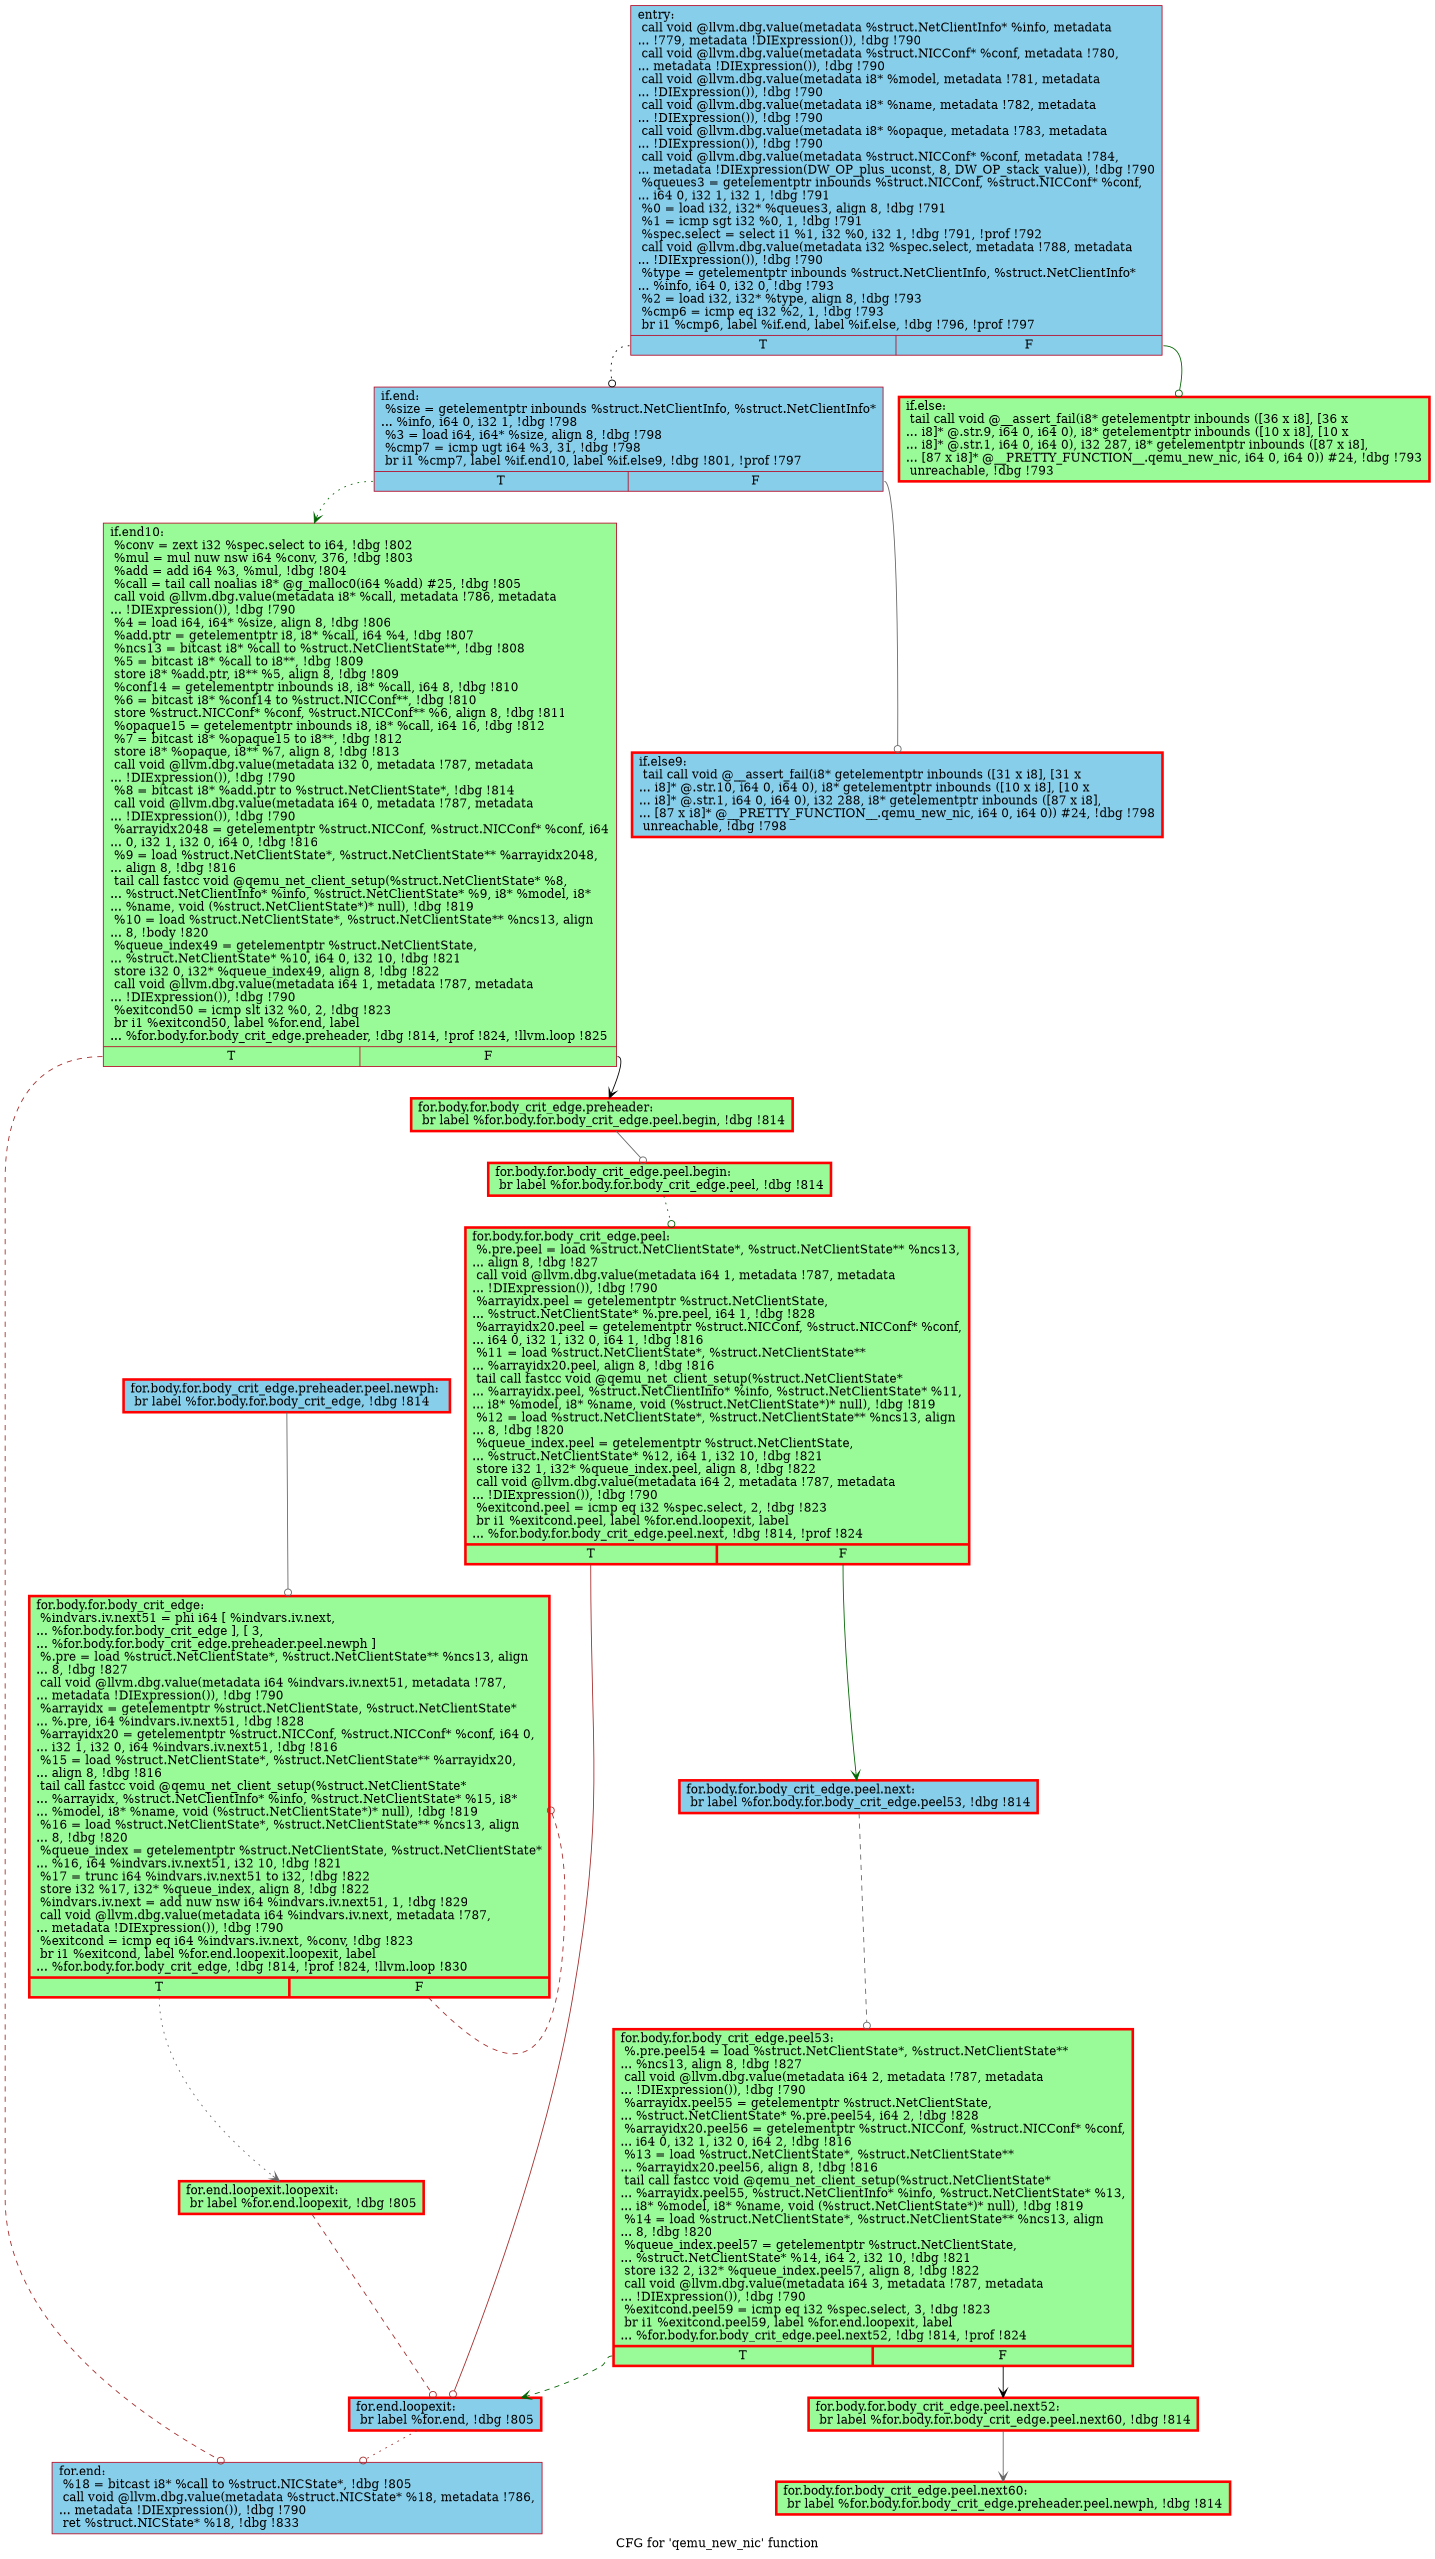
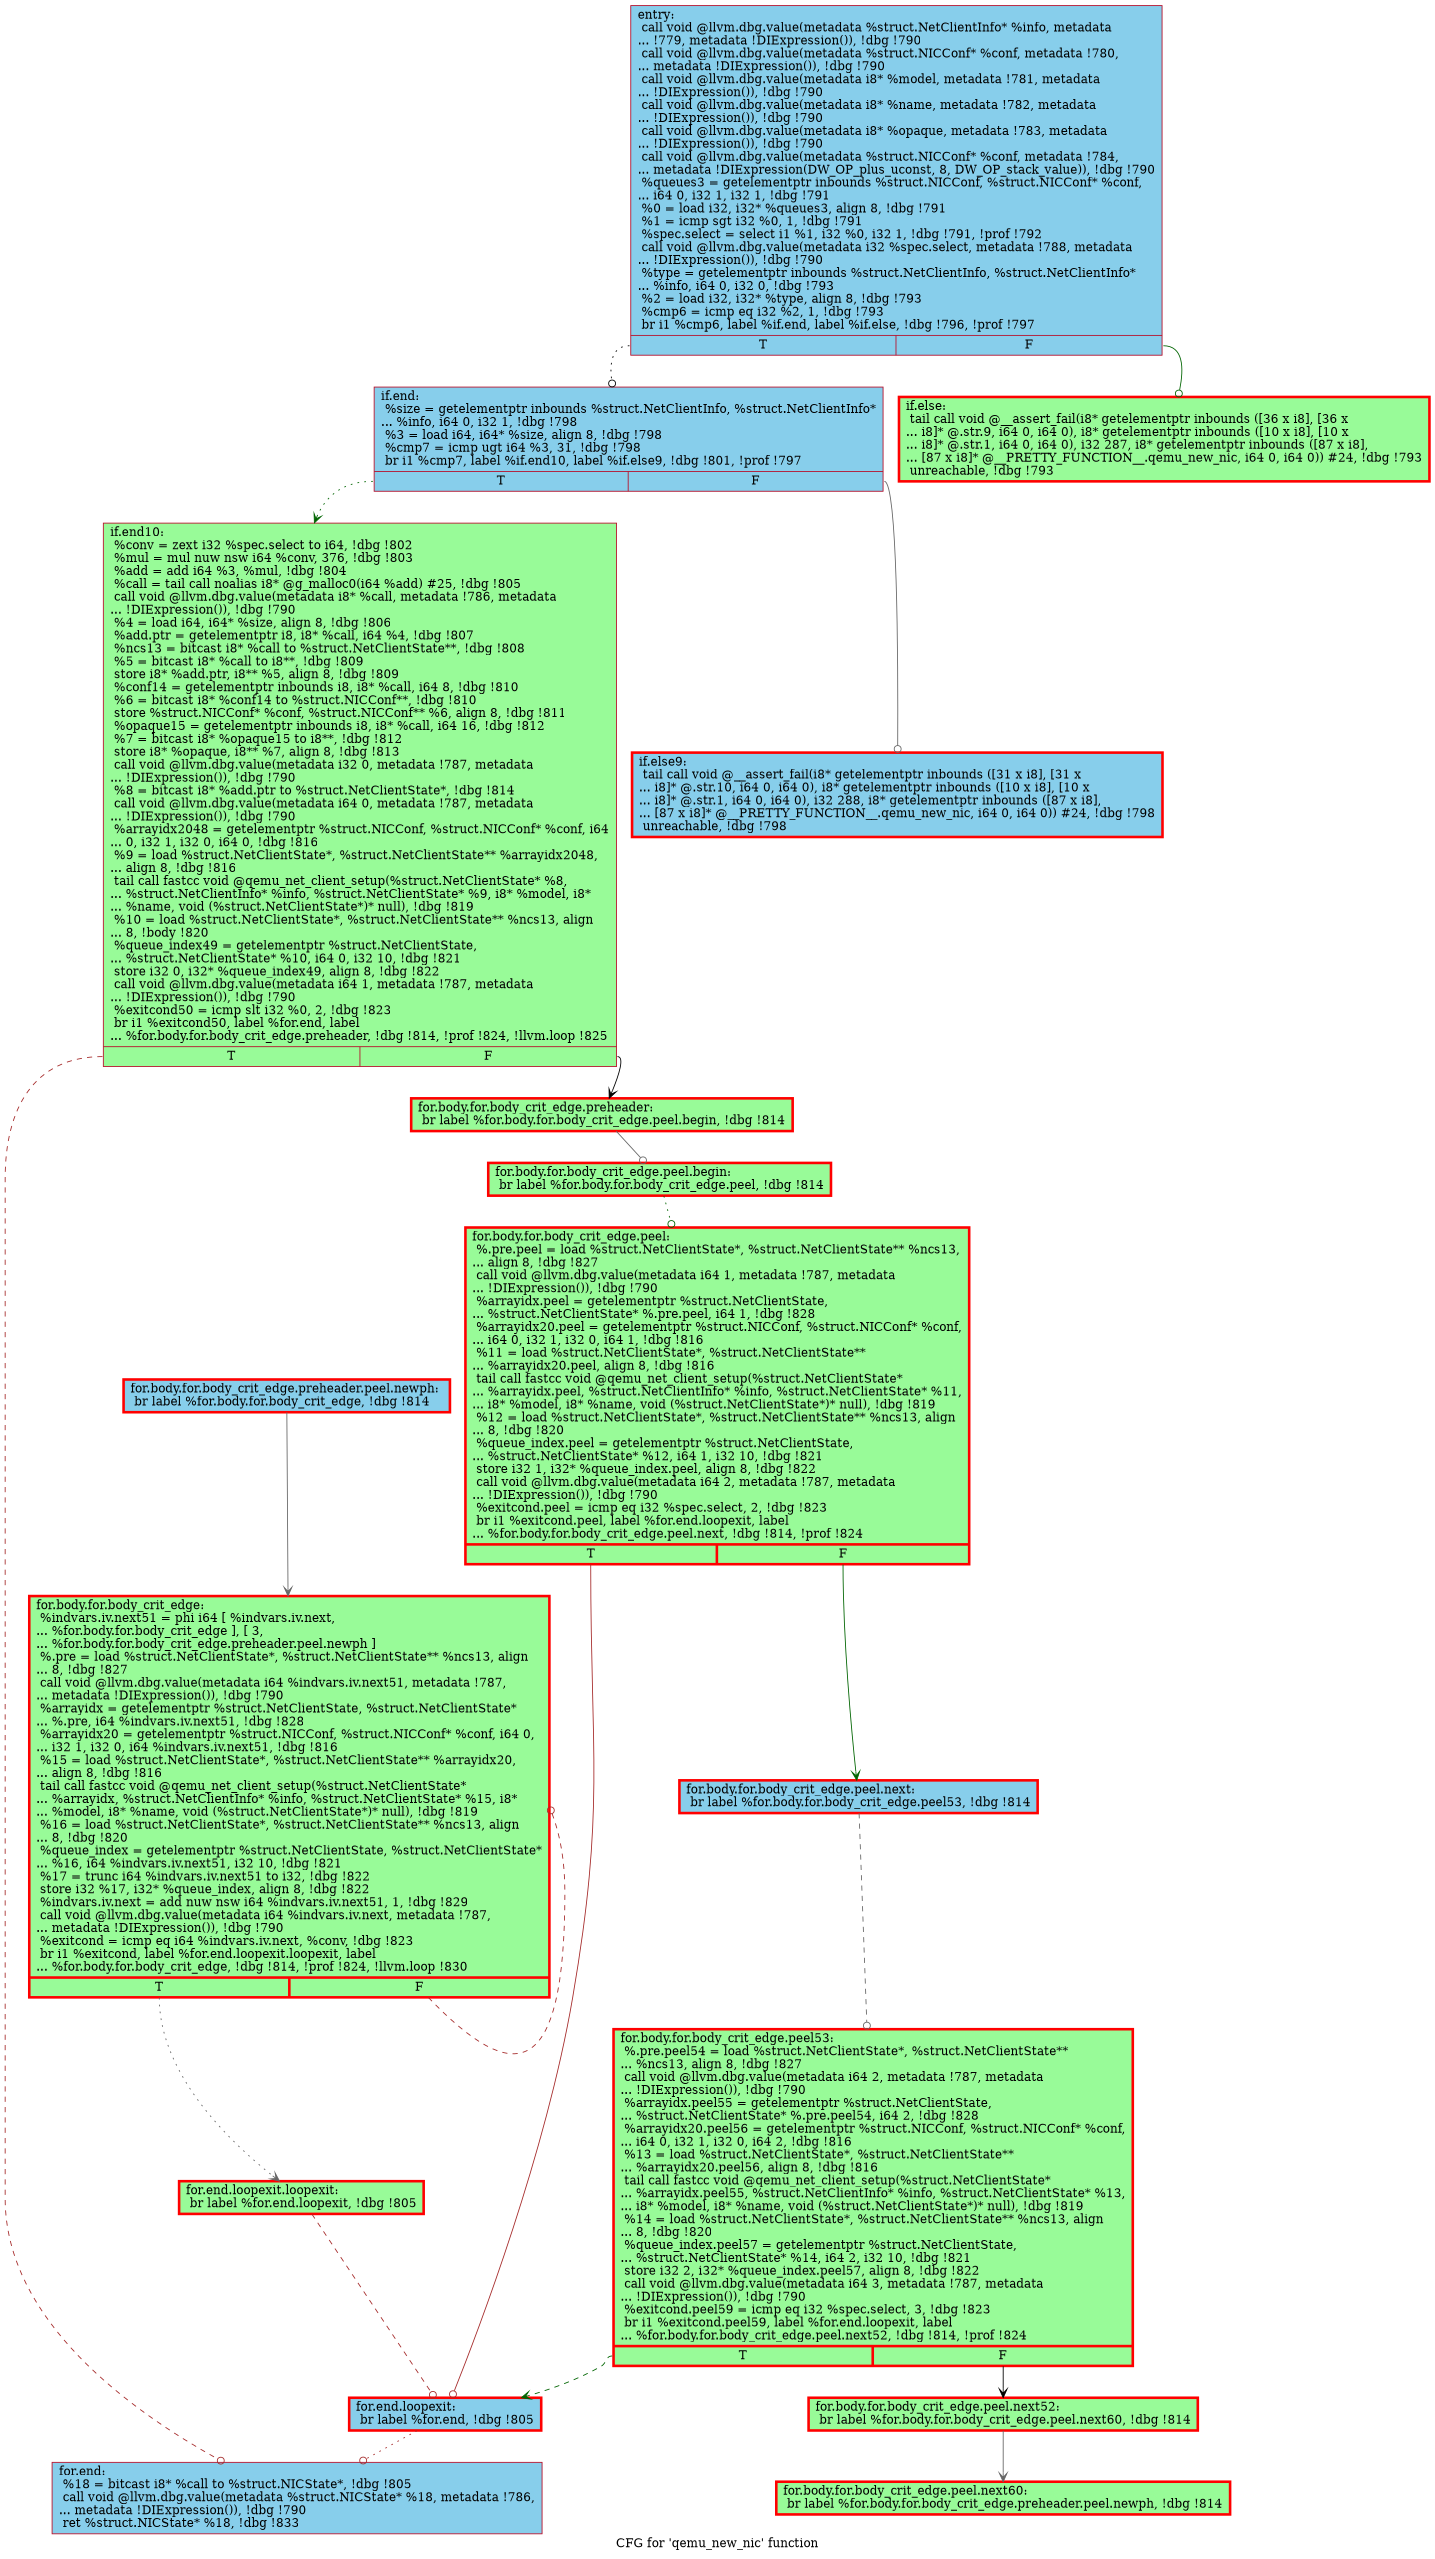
(287, 1501) -> (287, 1500)
